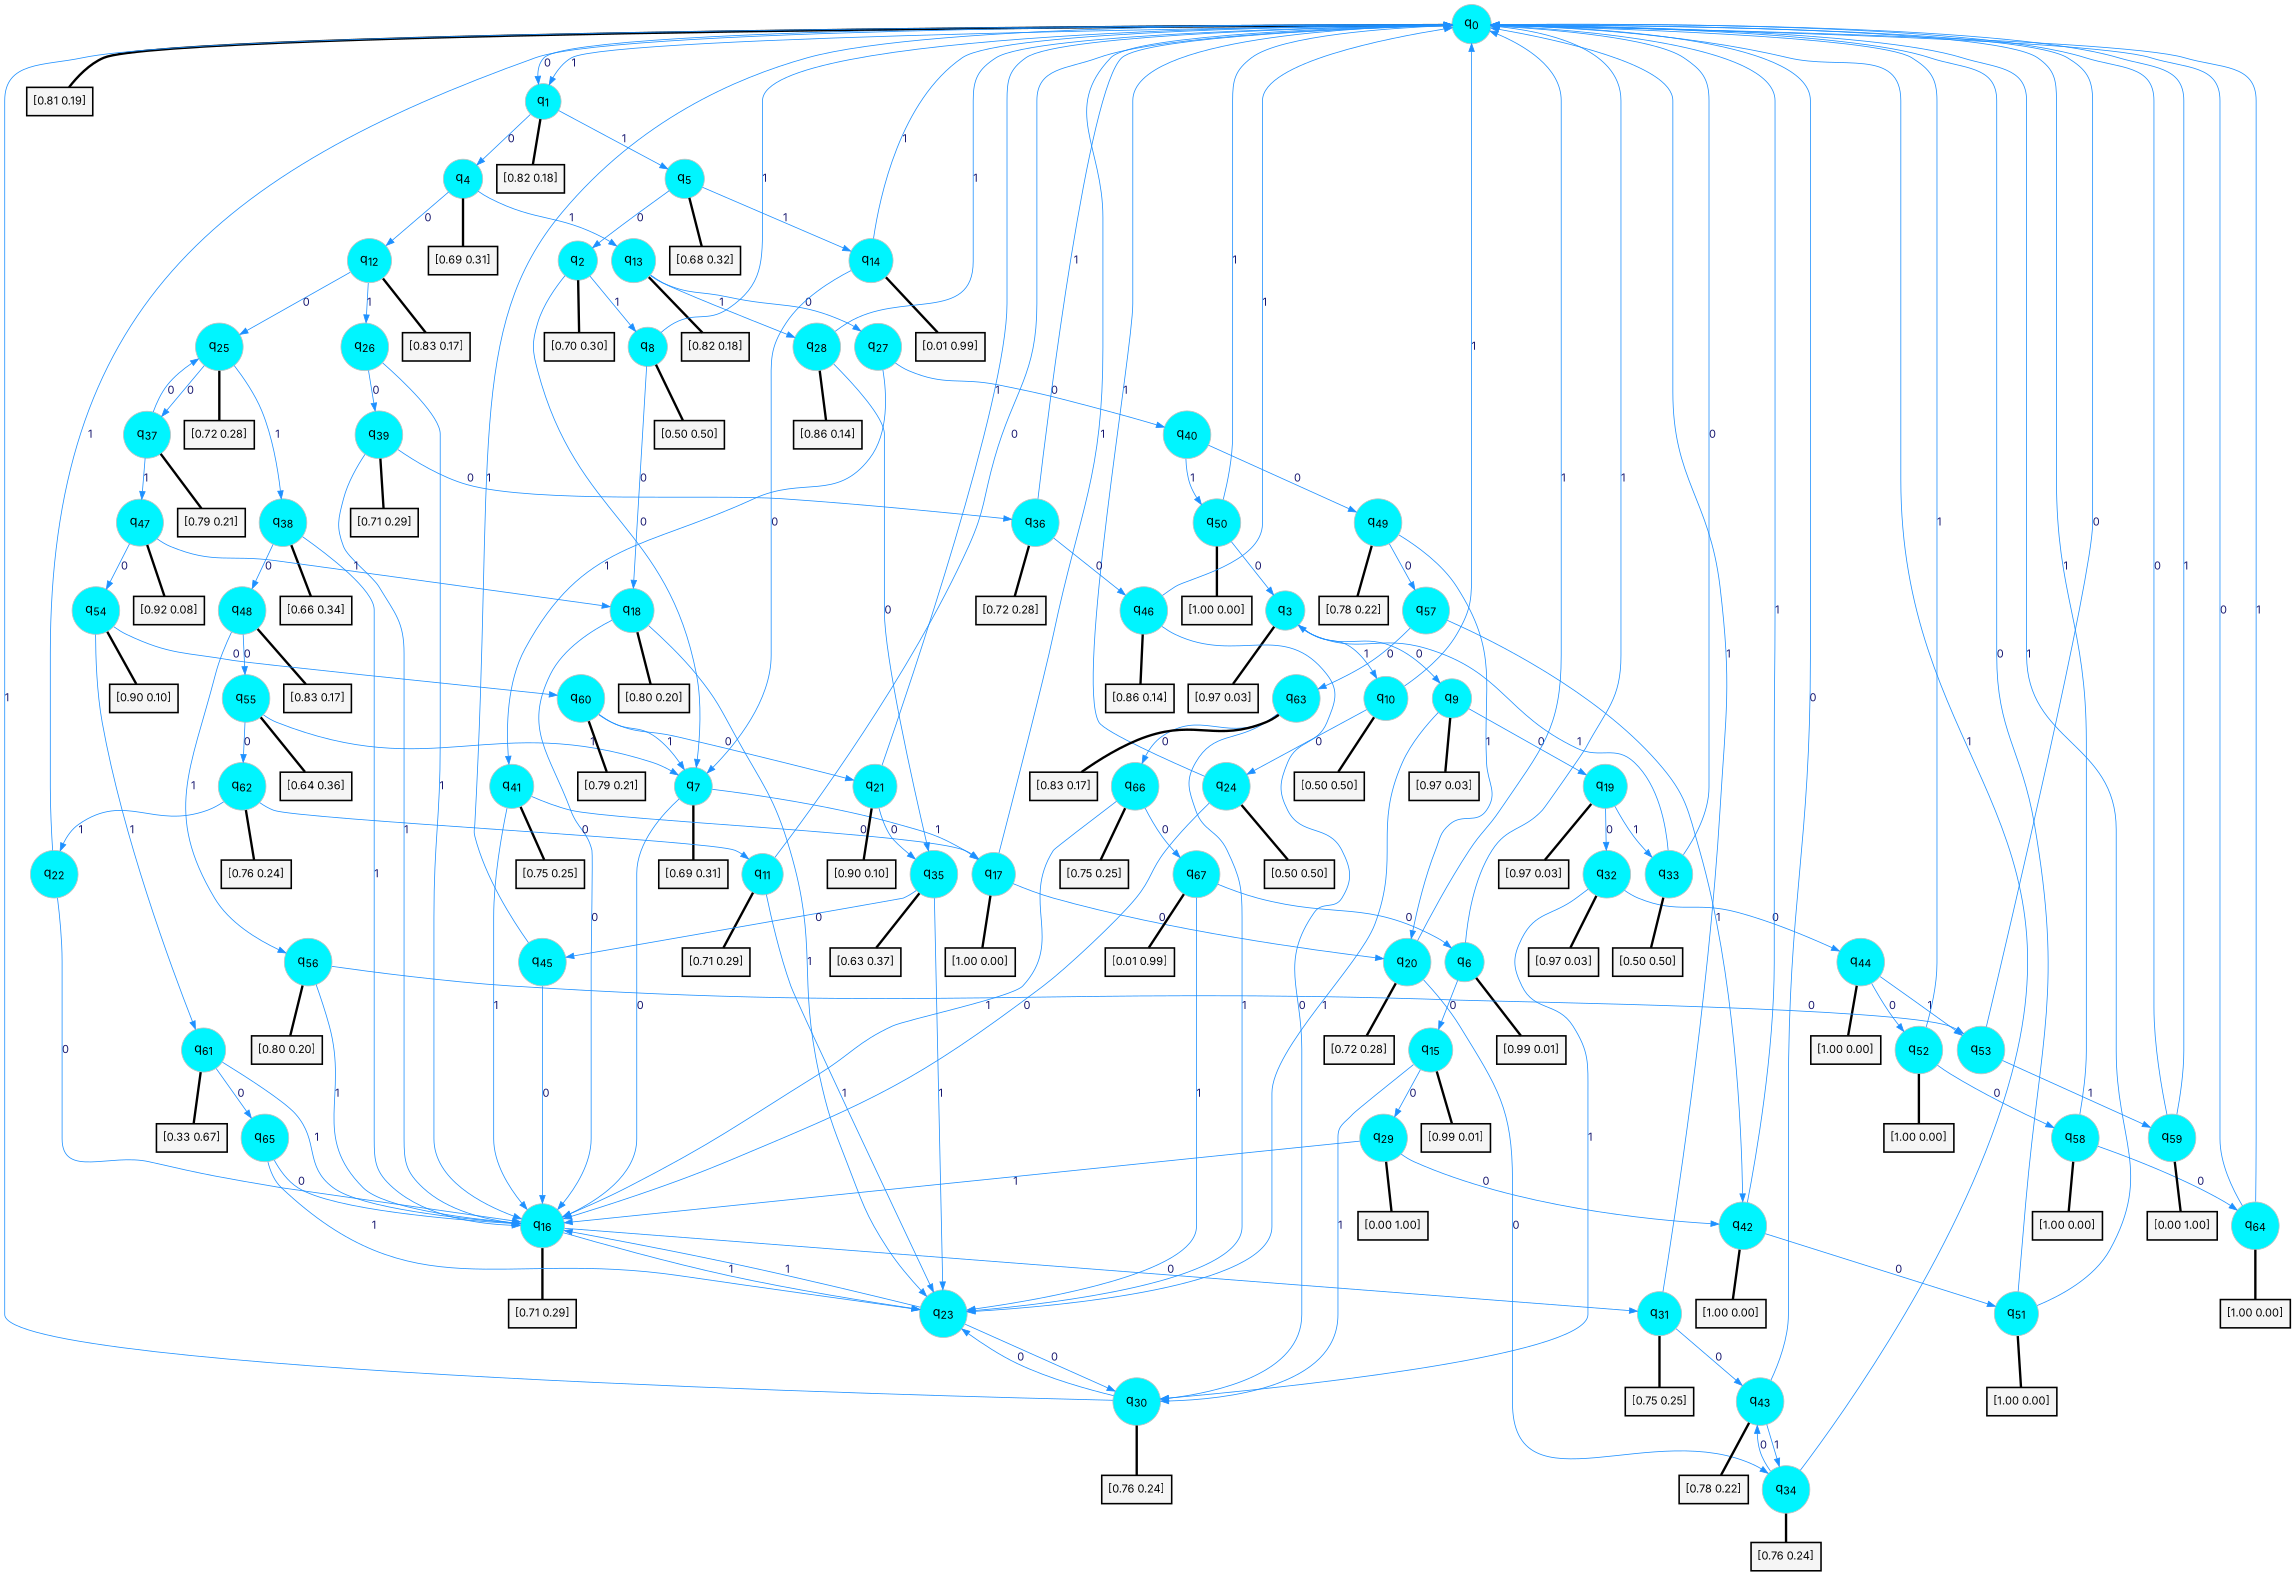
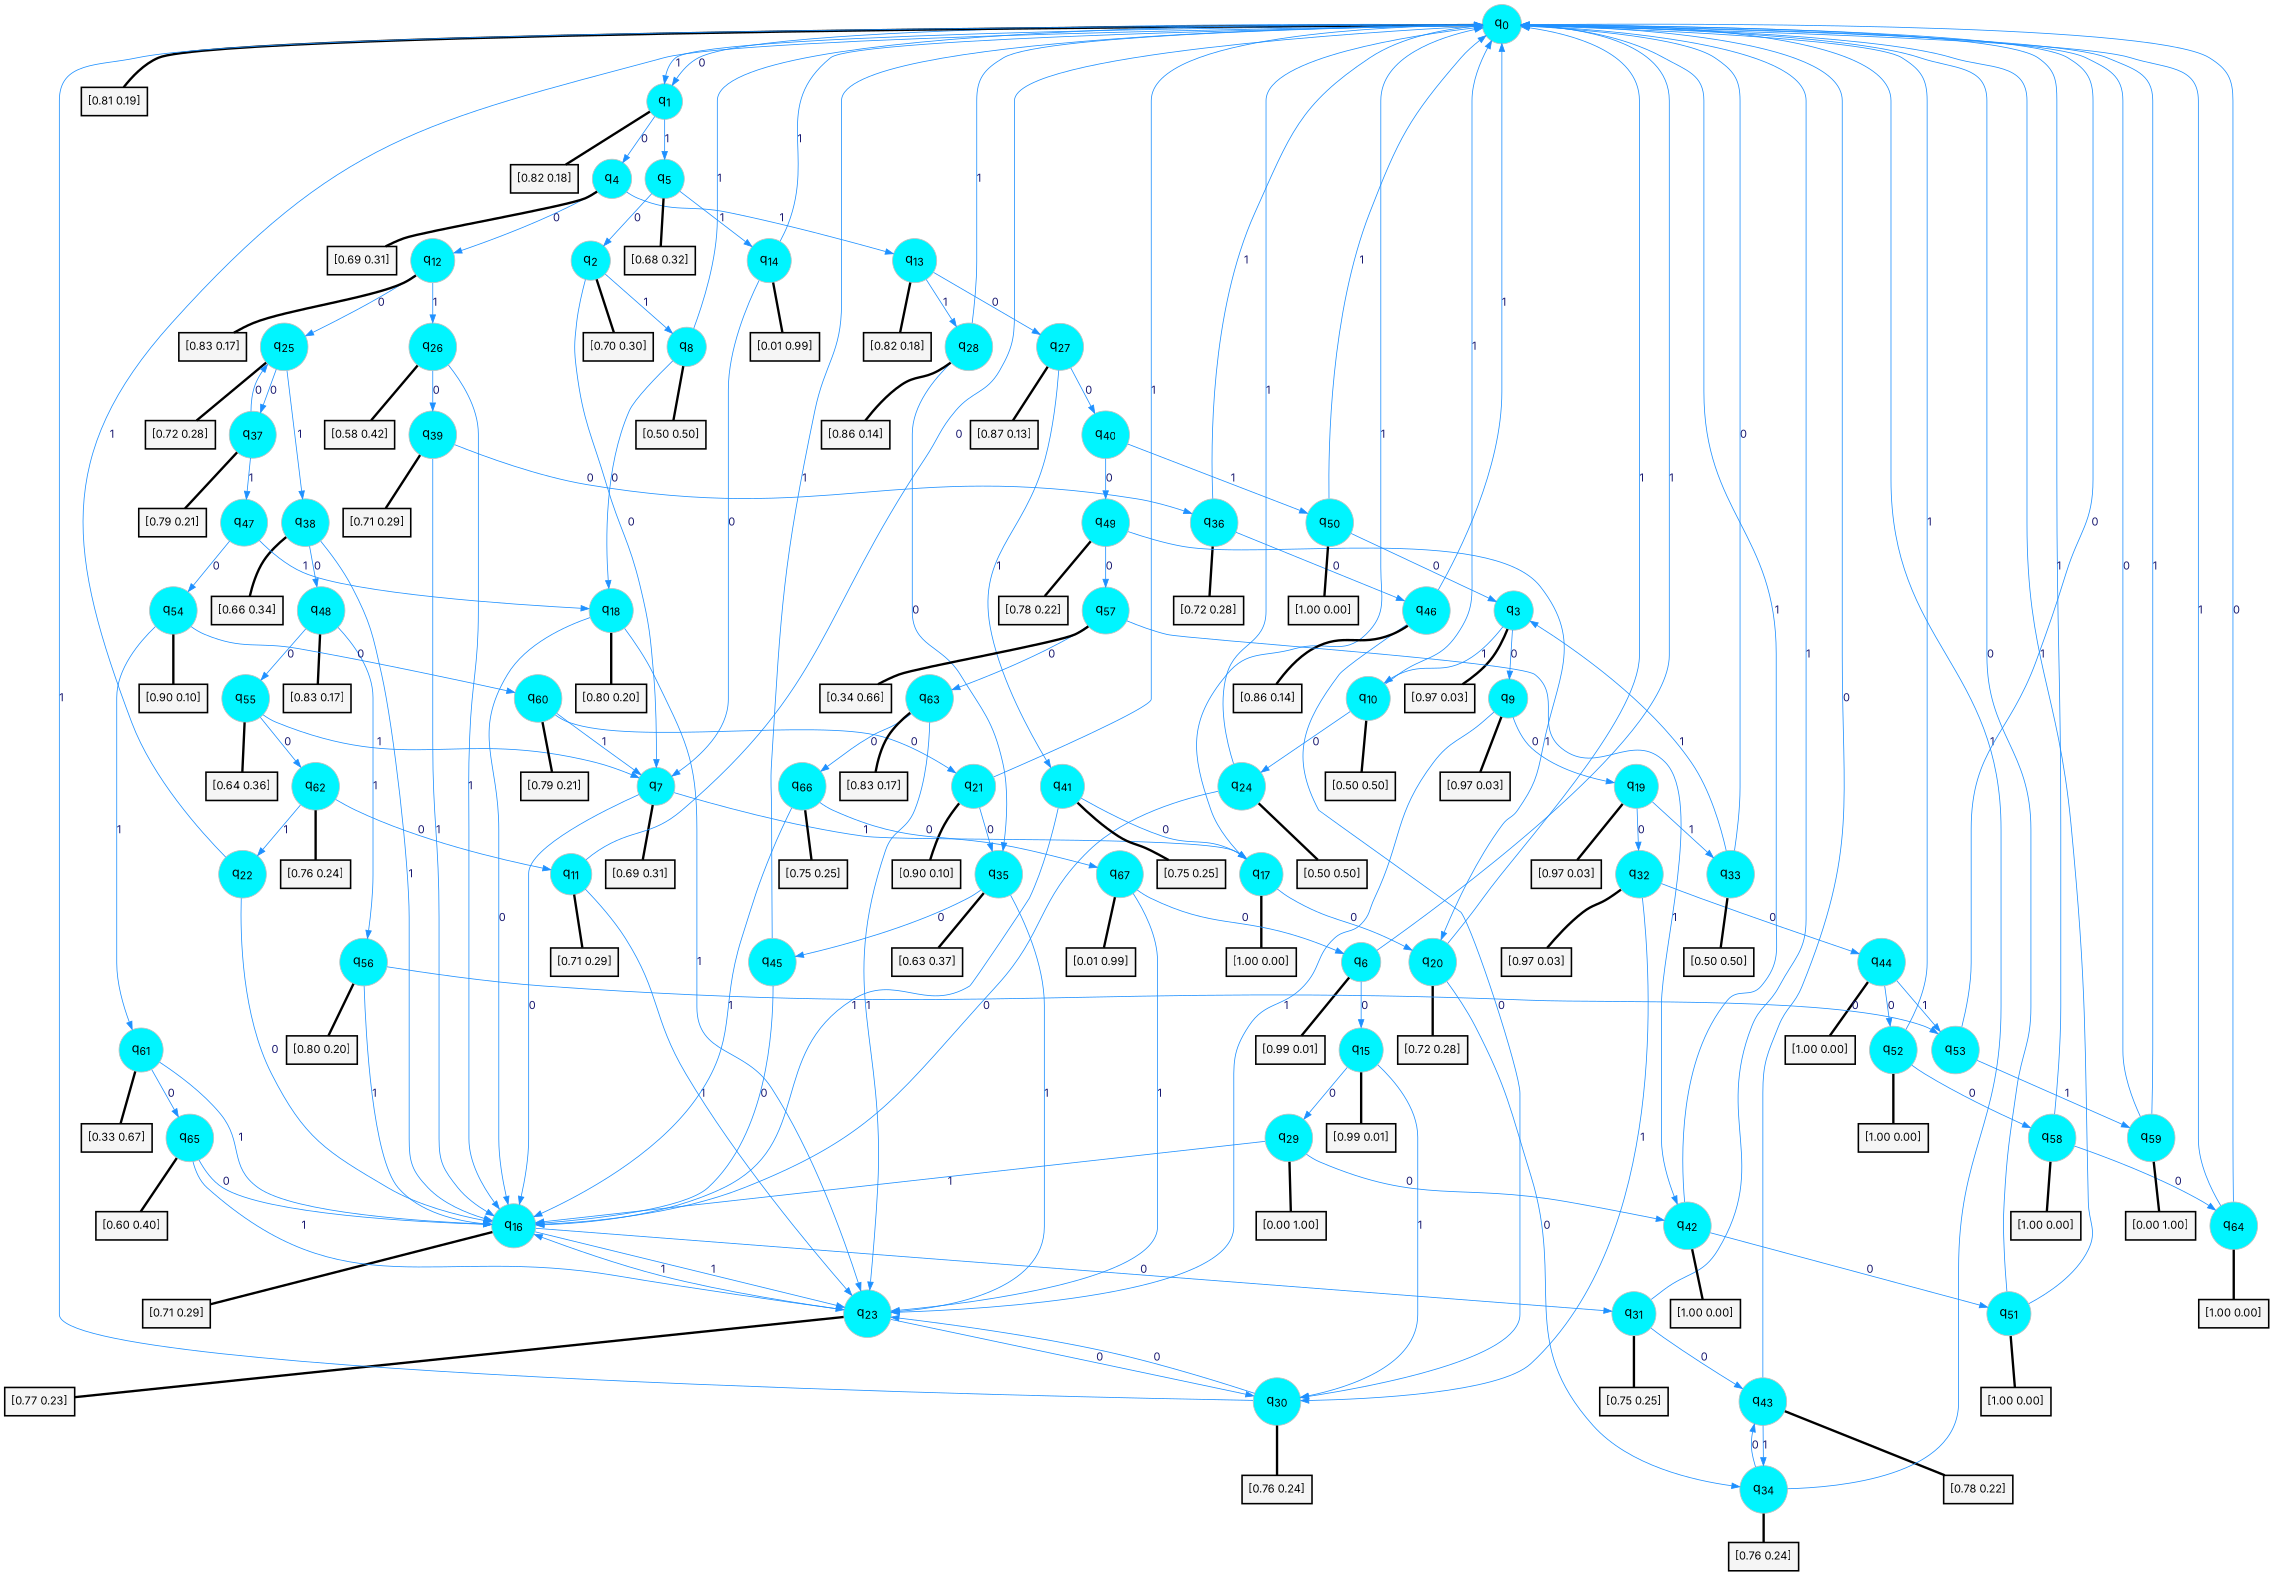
none -> (360, 435)
none -> (1004, 435)
(169, 611) -> none
none -> (856, 698)
none -> (132, 1226)
none -> (40, 1402)
